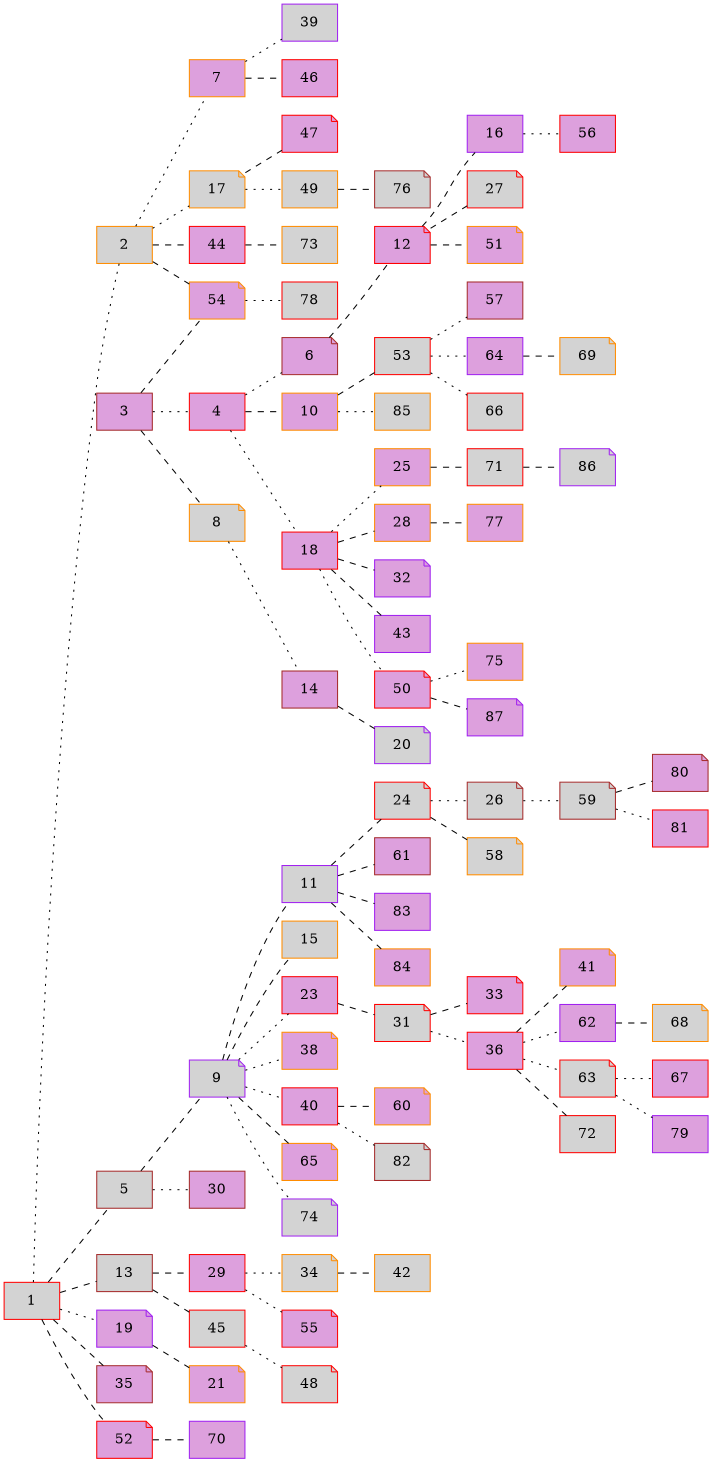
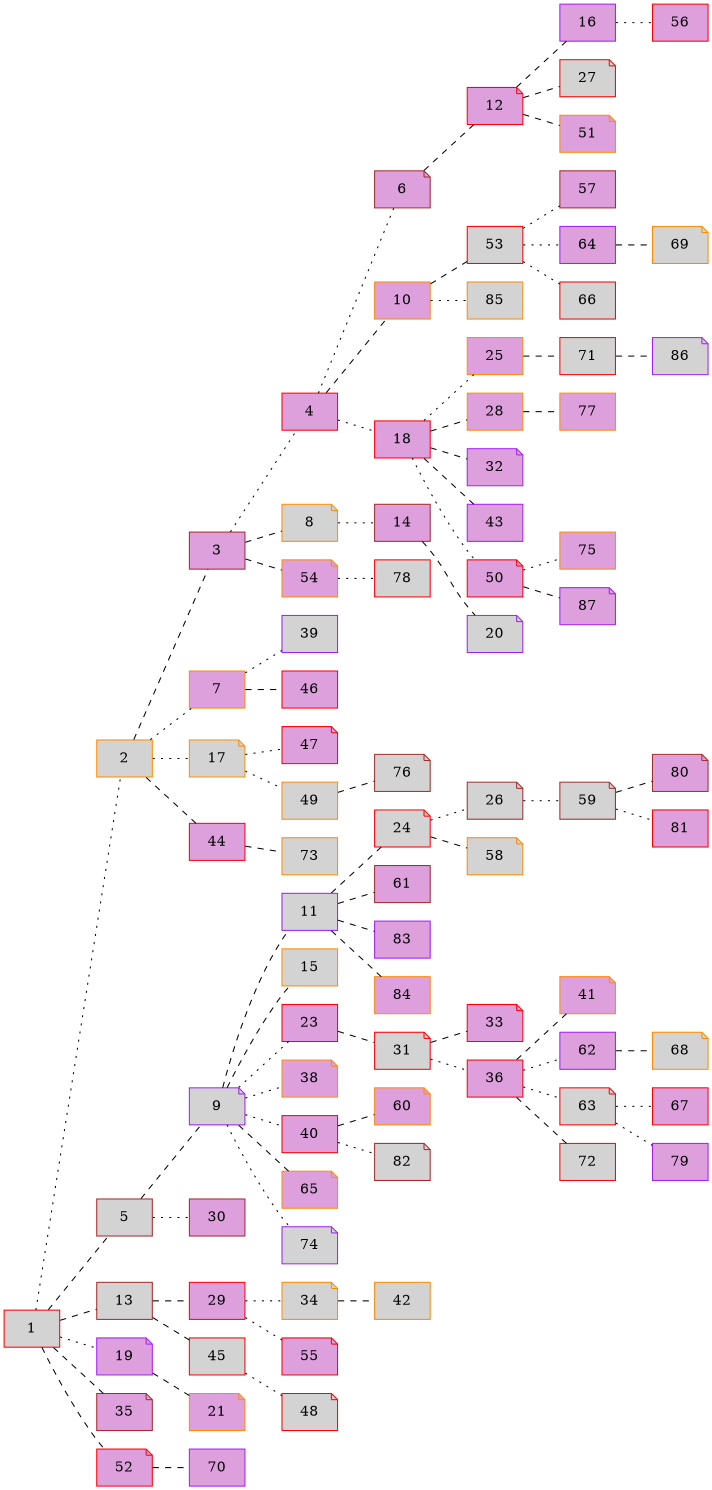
(264, 161) -> (264, 752)
(171, 273) -> (171, 654)
